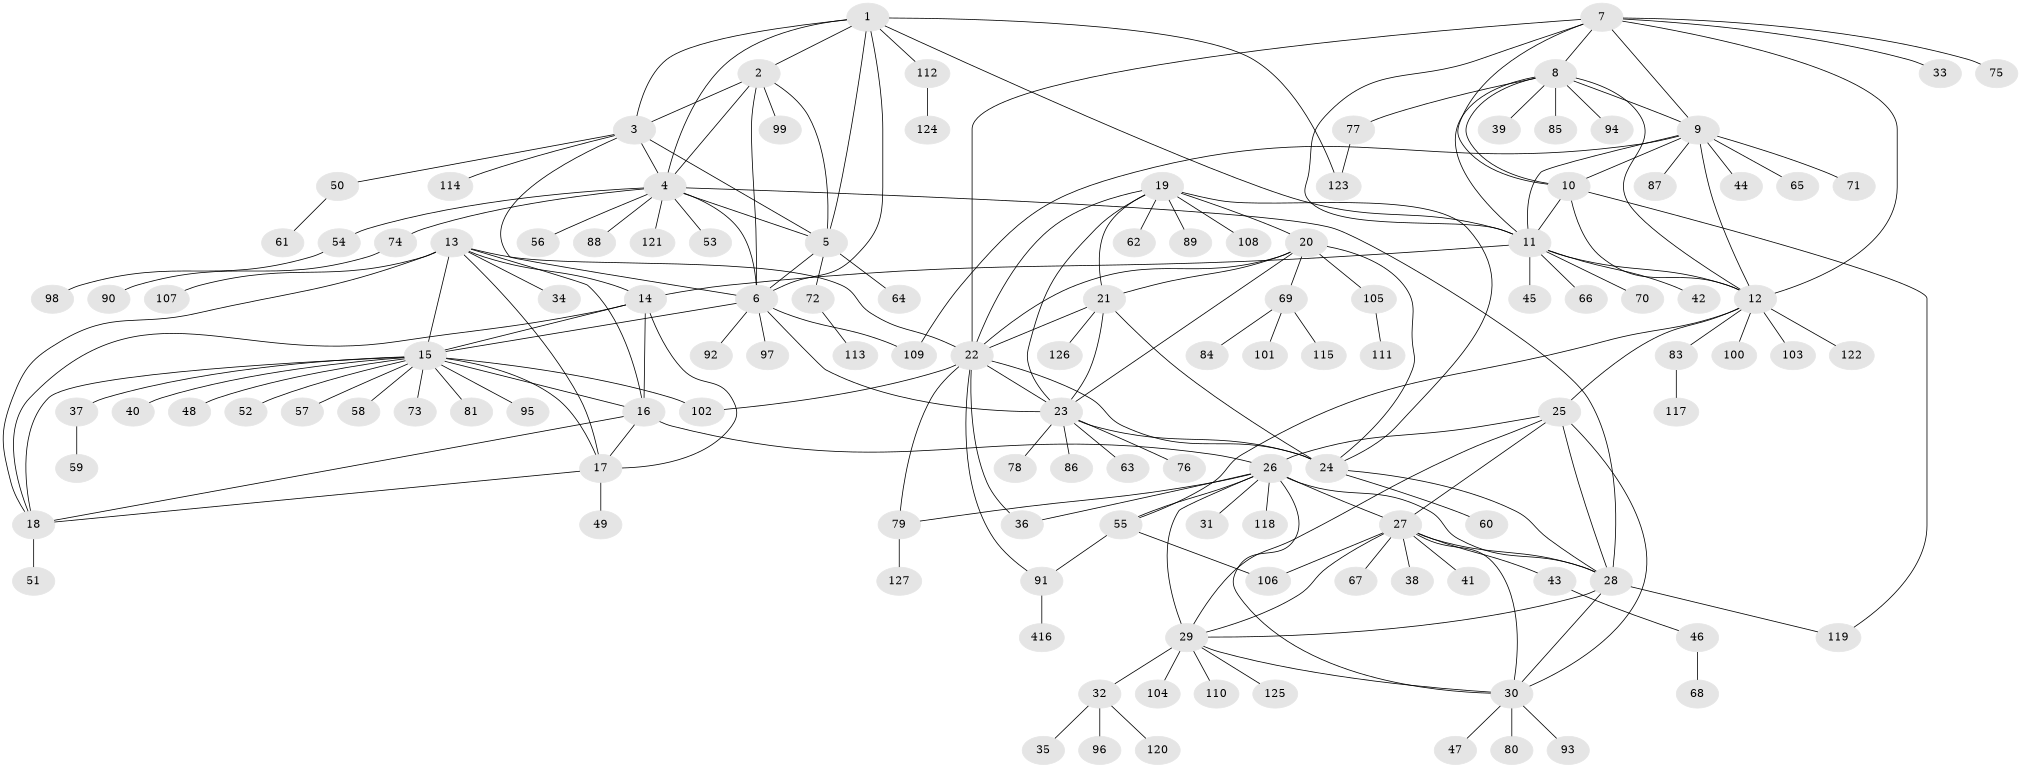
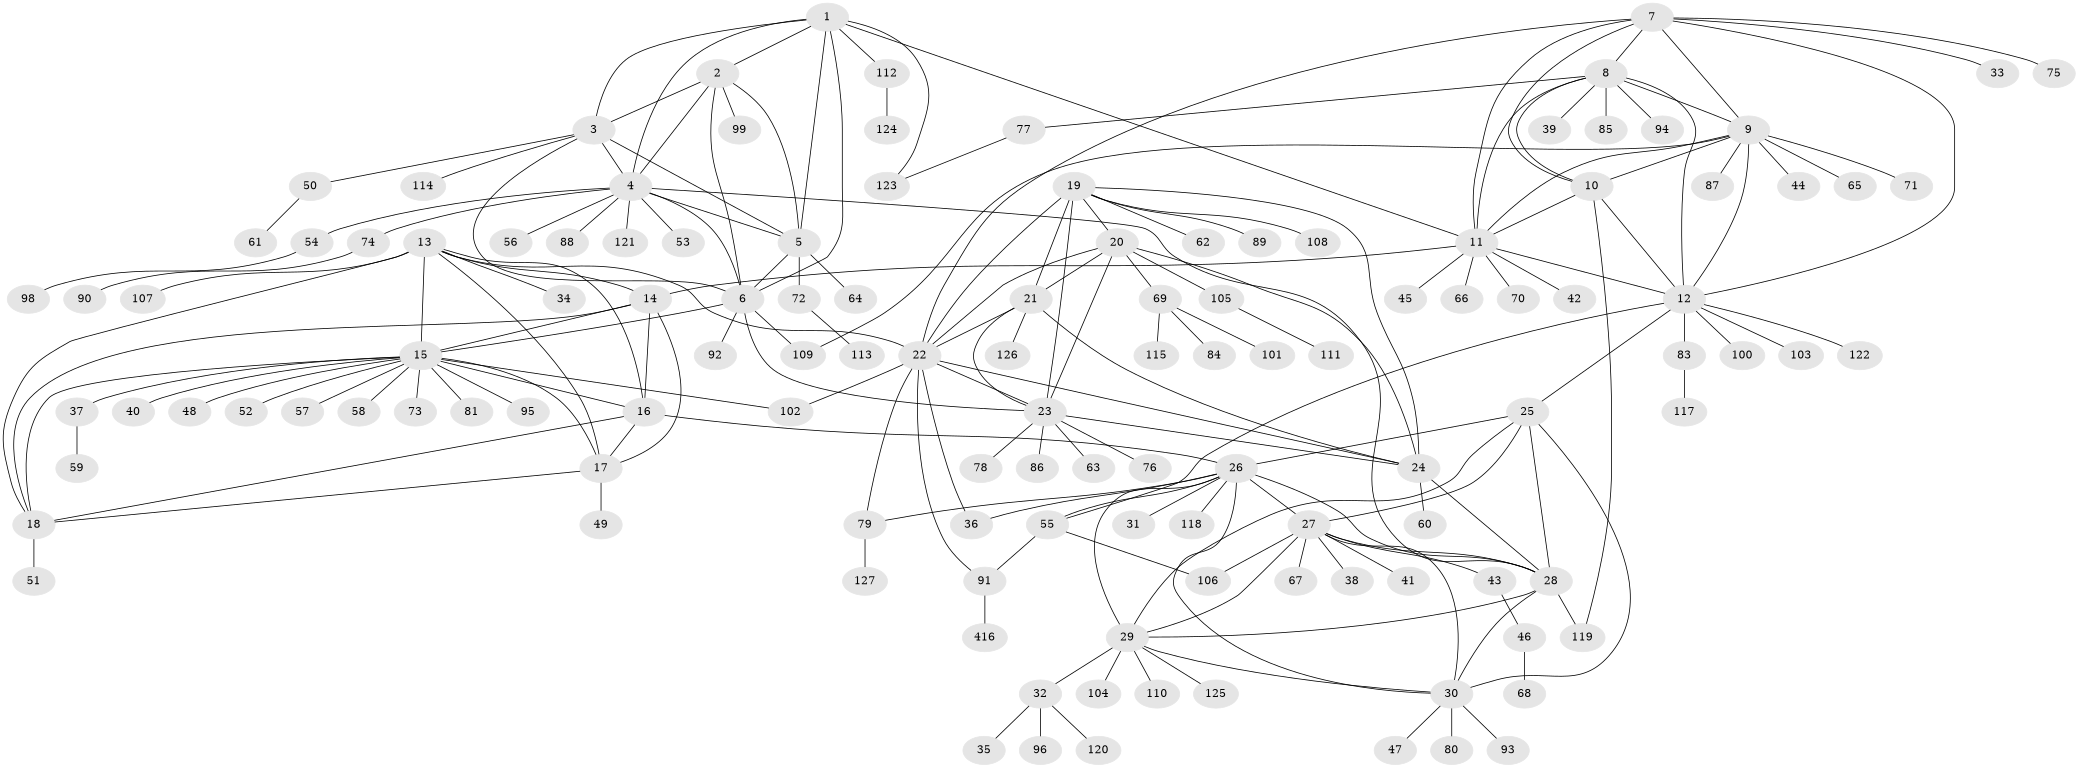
(768, 356) -> none
